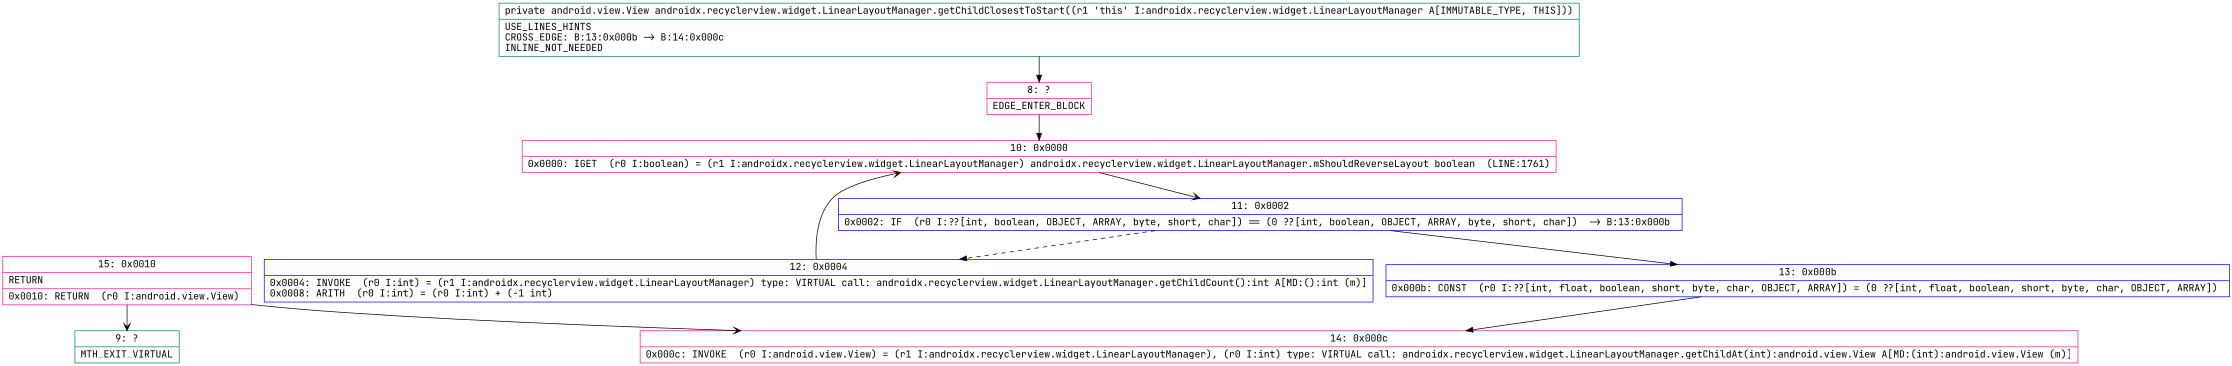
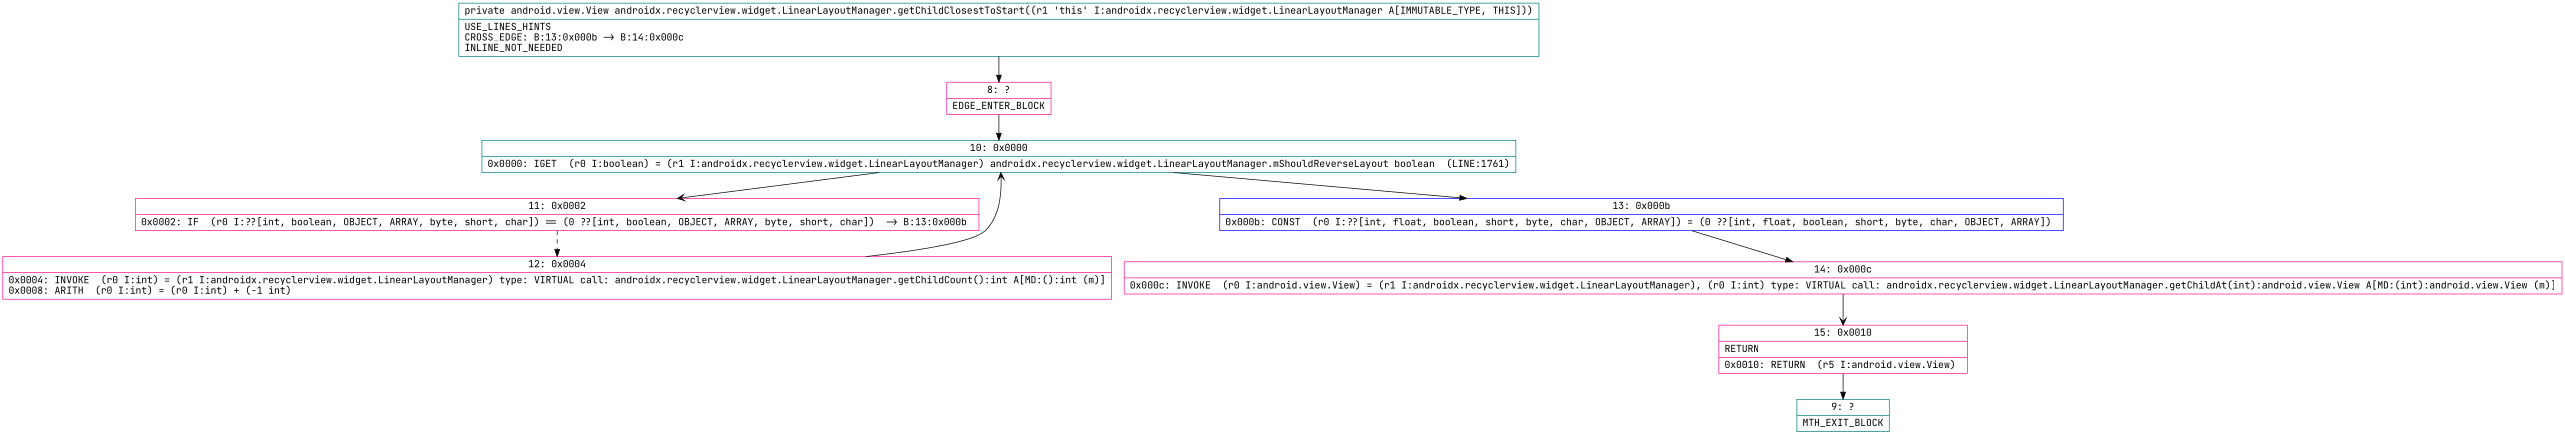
(1039, 156) -> (999, 156)
(1260, 215) -> (557, 215)
(1530, 247) -> (1317, 185)
(819, 281) -> (557, 278)
(127, 296) -> (1843, 365)
(127, 314) -> (1843, 383)
(492, 321) -> (1843, 306)
(127, 355) -> (1843, 423)
